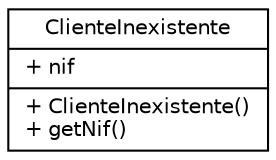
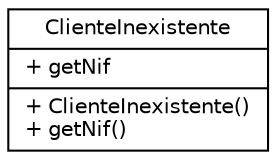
(51, 68) -> (69, 68)
